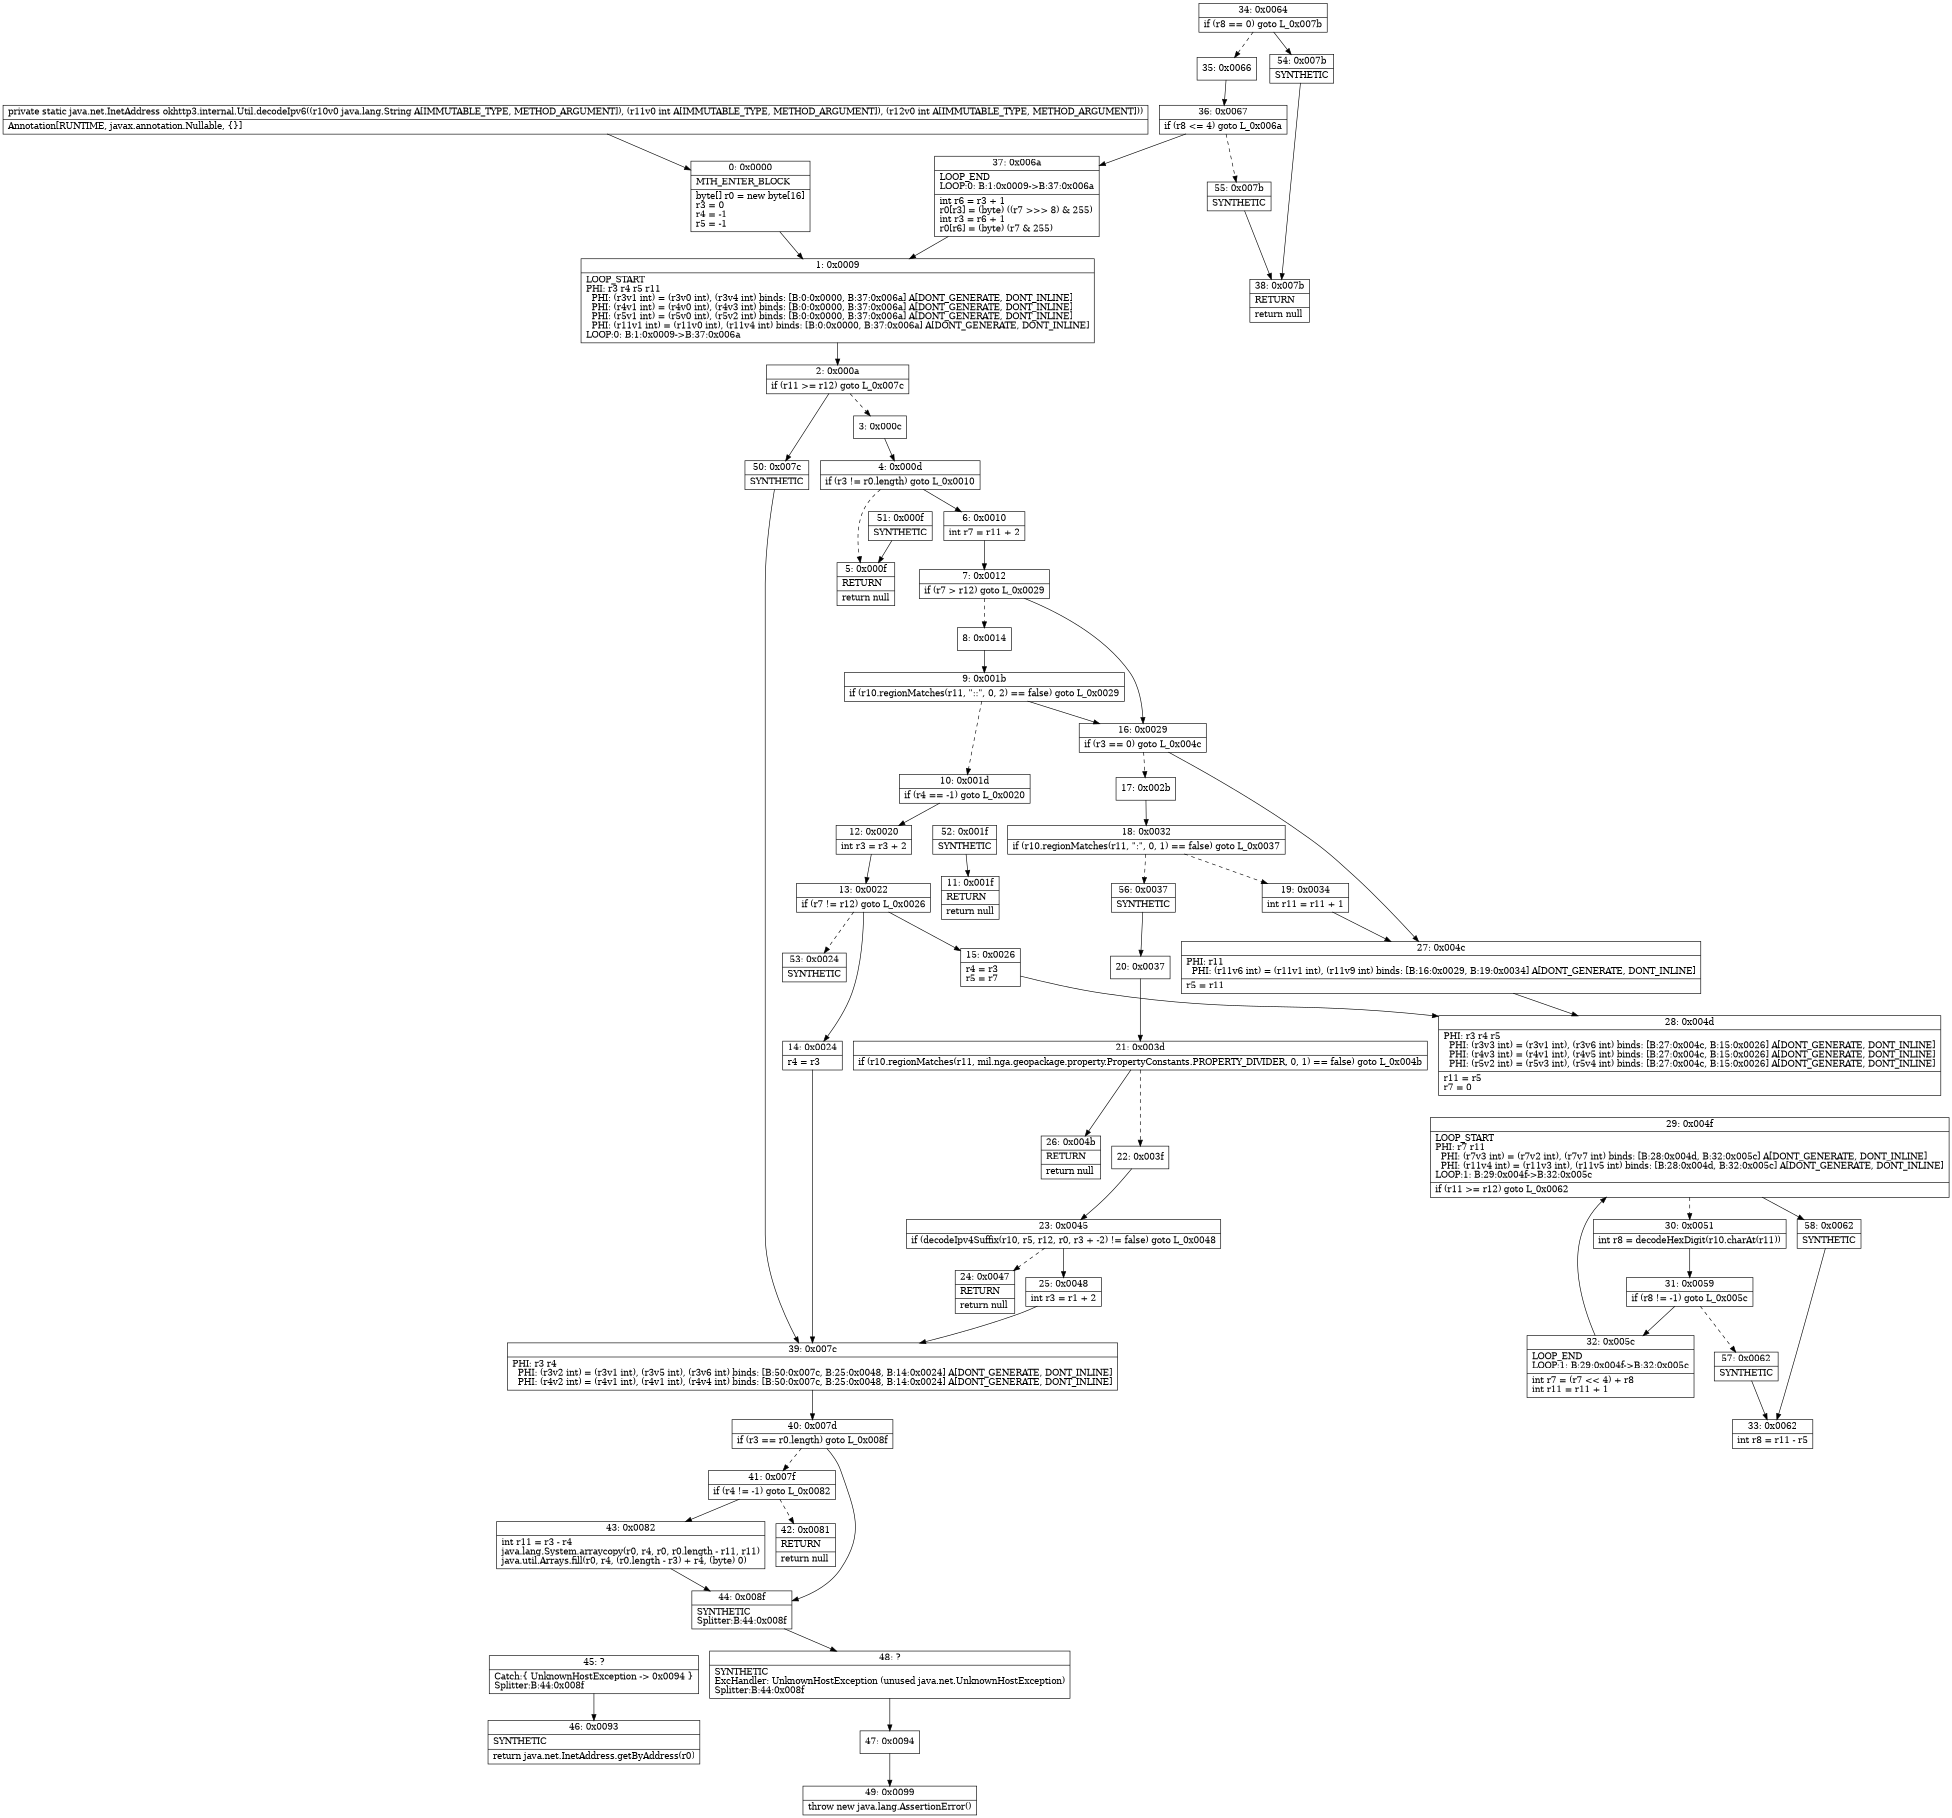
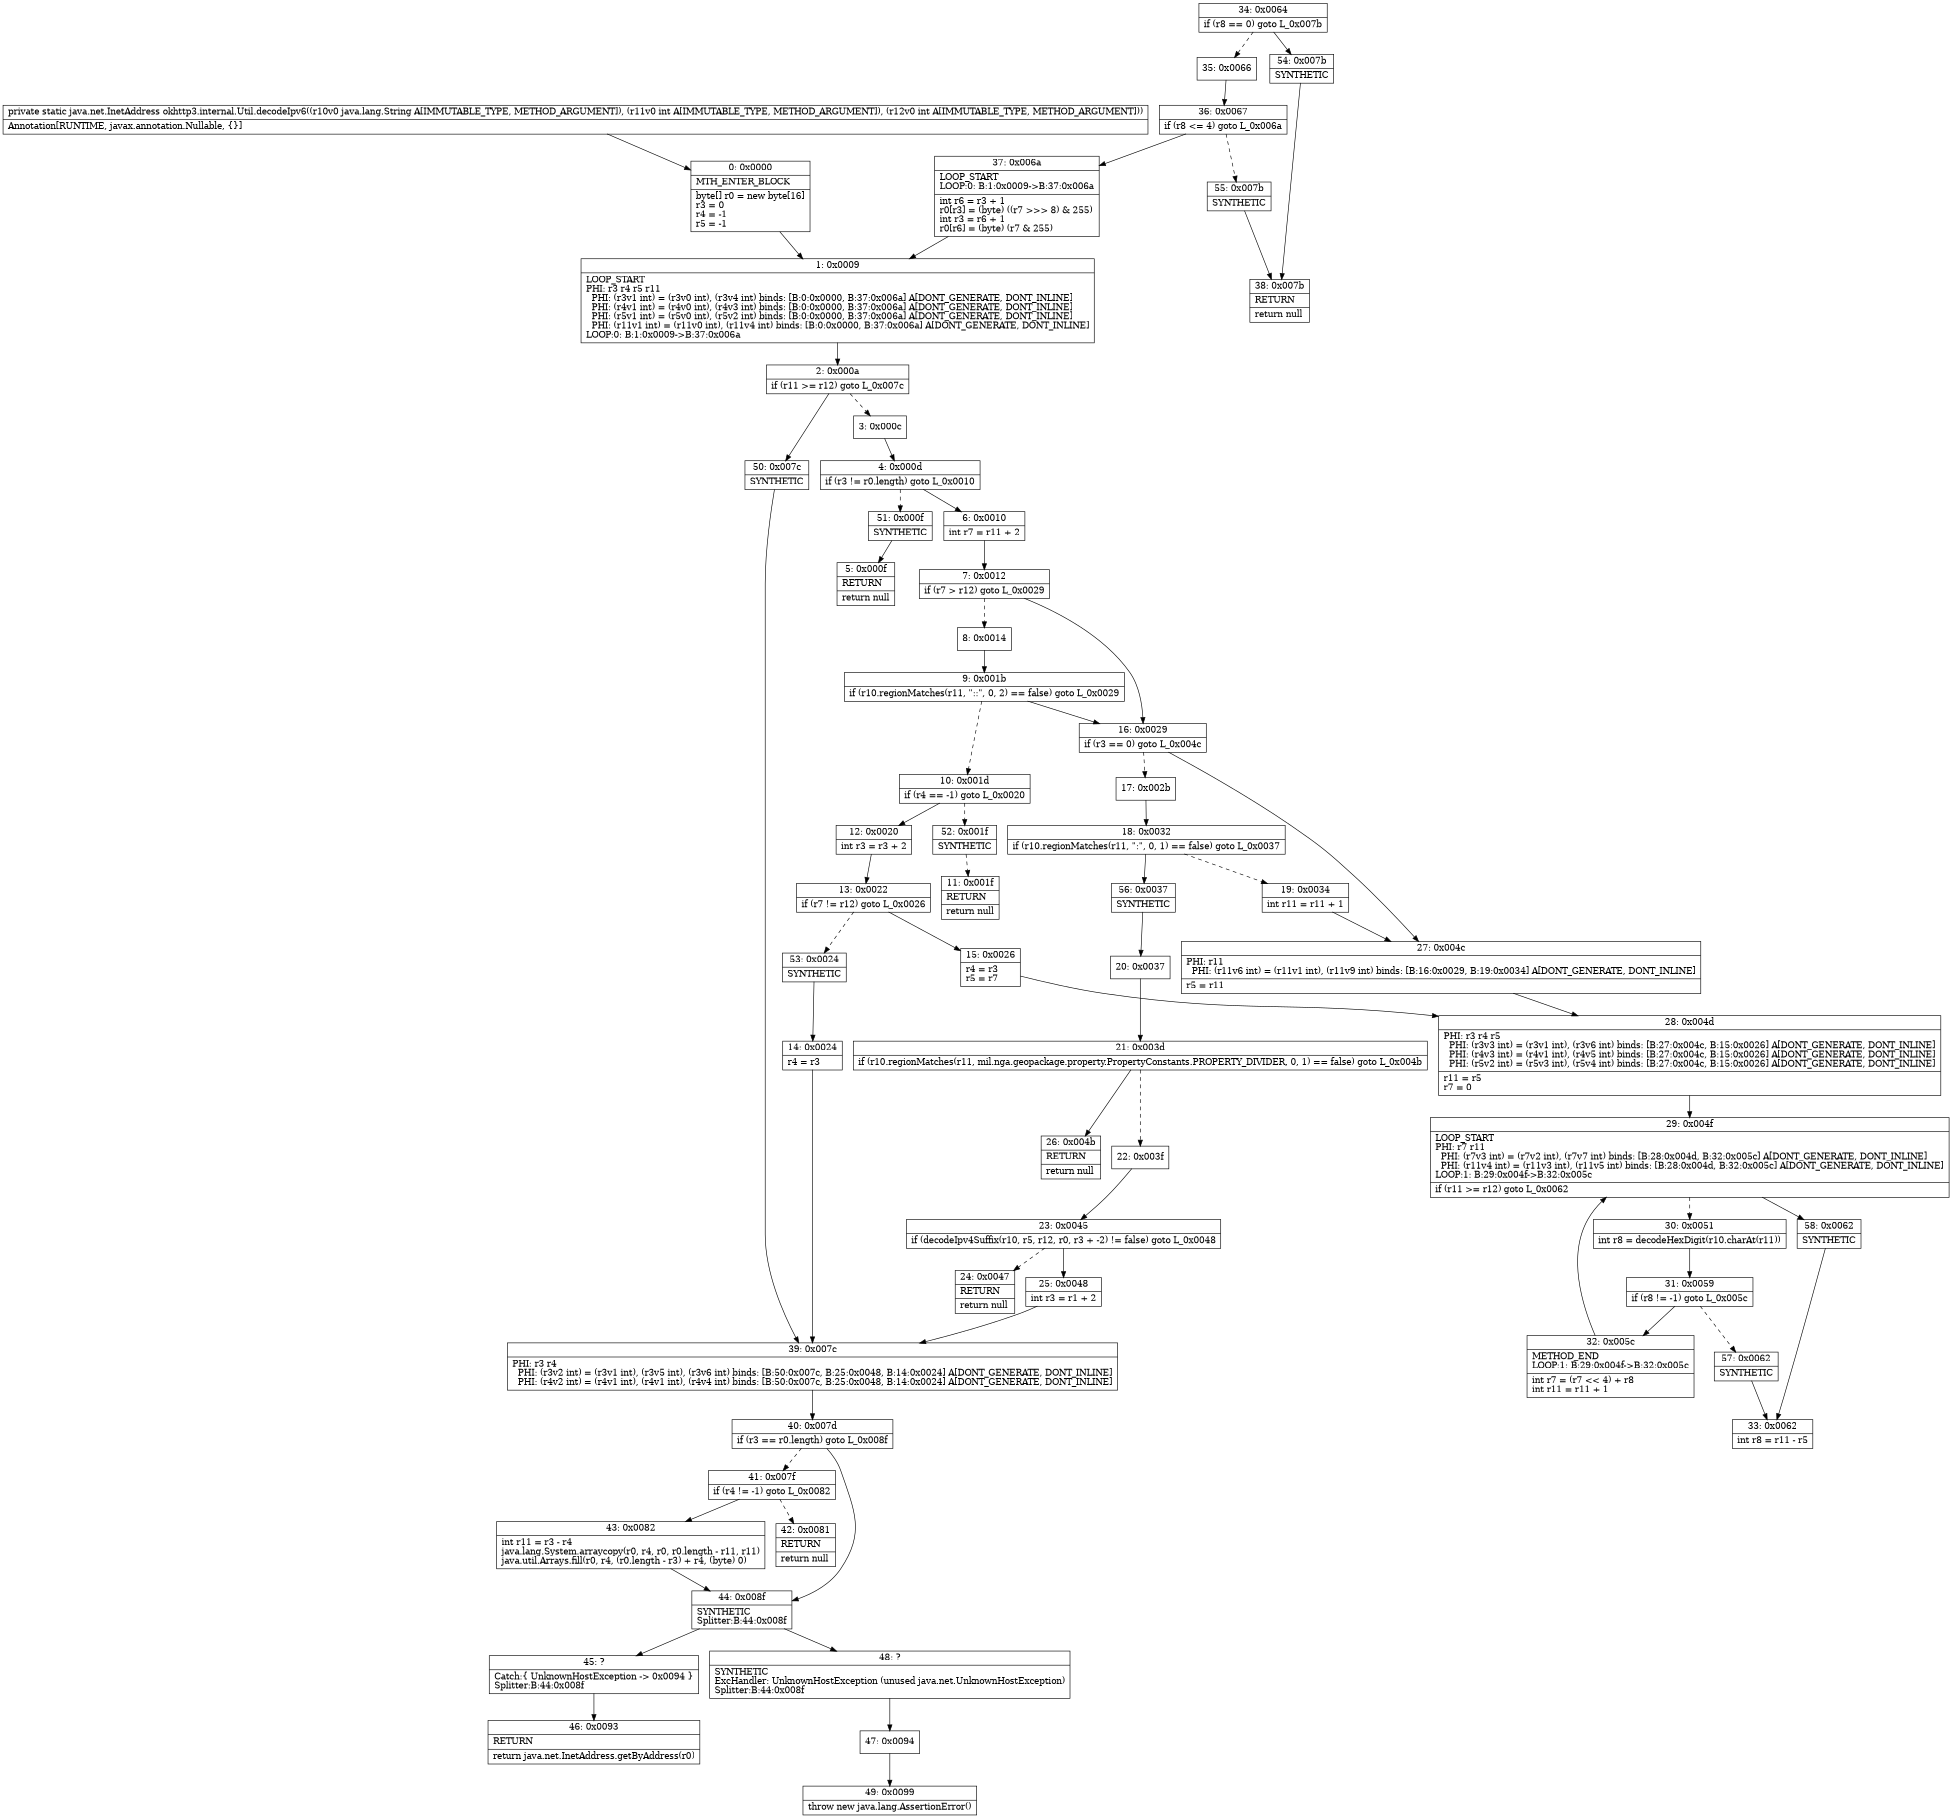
(965, 177) -> (969, 177)
(860, 520) -> (900, 498)
none -> (965, 811)
(967, 862) -> (967, 862)
(1145, 866) -> (1145, 866)
(856, 977) -> (813, 1008)
none -> (1690, 1103)
(1557, 1357) -> (1565, 1357)
none -> (671, 1641)
(520, 1742) -> (513, 1742)
